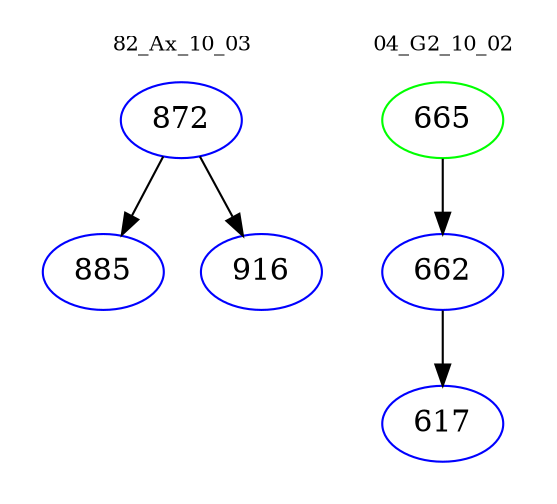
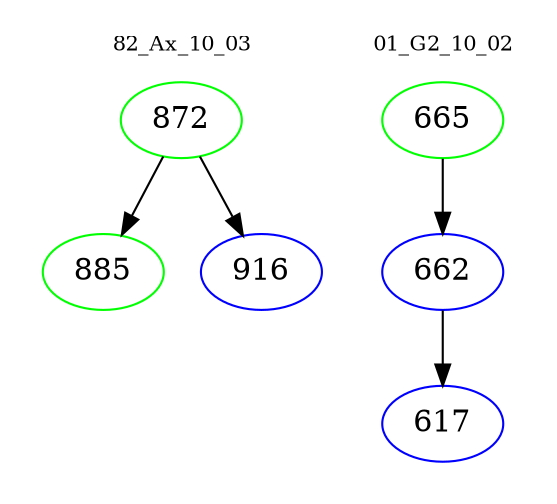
(444, 45) -> (444, 45)
(181, 120) -> (181, 120)
(103, 272) -> (103, 272)
